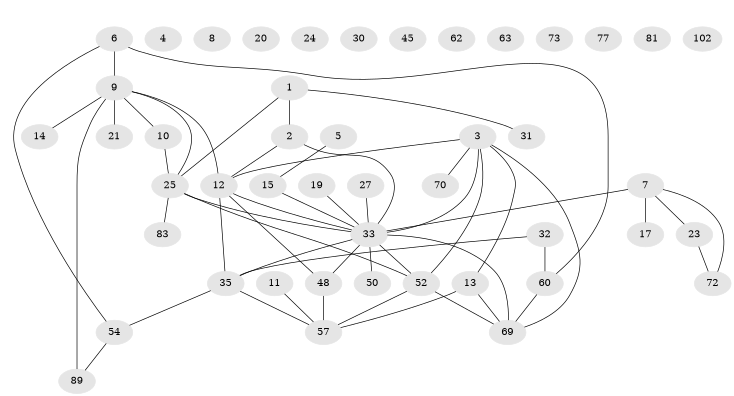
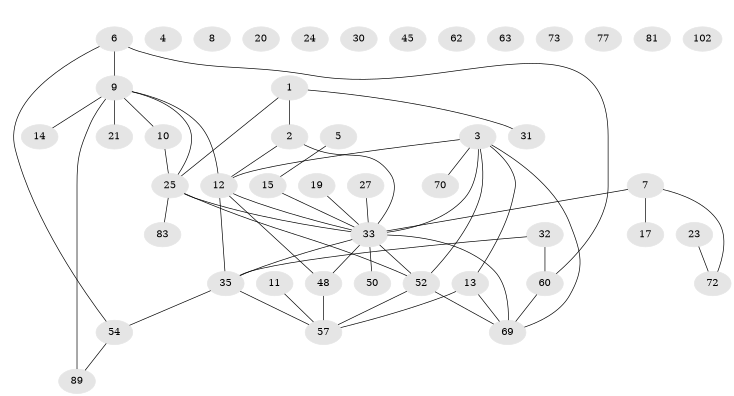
(670, 210) -> none
